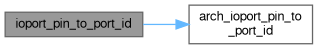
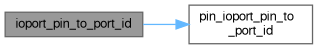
(251, 24) -> (251, 24)
